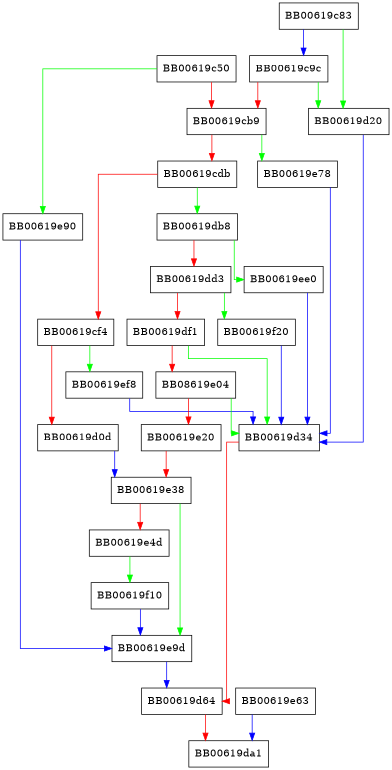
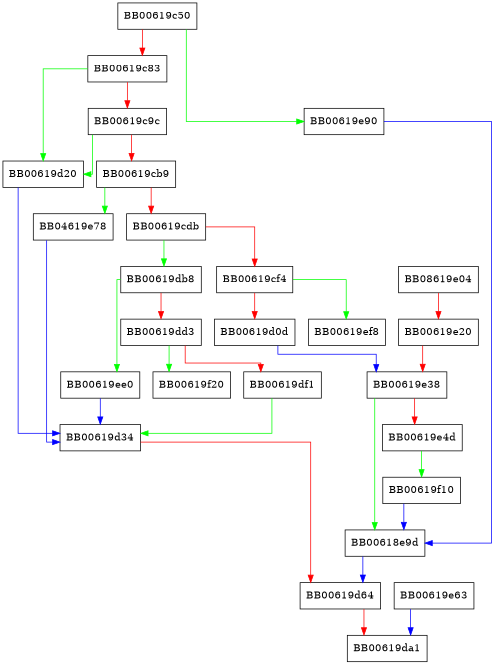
(304, 39) -> (127, 91)
(212, 91) -> (142, 39)
(298, 174) -> (73, 227)
(172, 355) -> none
(281, 381) -> none
(181, 411) -> none
(231, 416) -> none
(152, 649) -> (385, 543)
